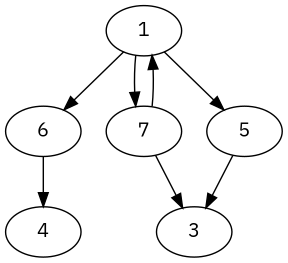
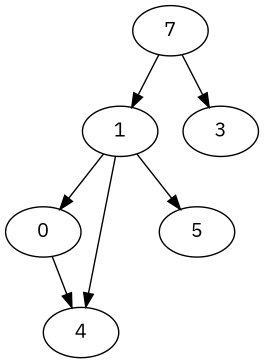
(135, 74) -> (102, 225)
(43, 131) -> (43, 232)
(223, 175) -> none
